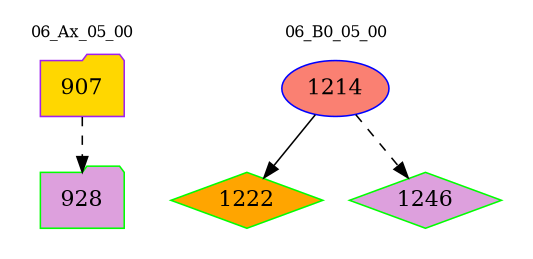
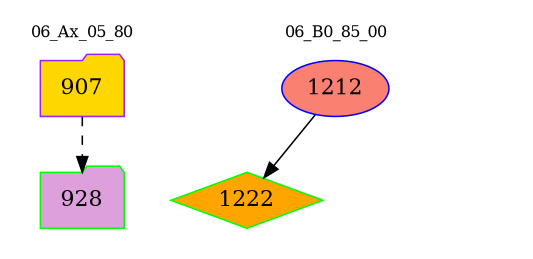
(82, 33) -> (82, 33)
(336, 33) -> (336, 33)
(335, 89) -> (335, 89)
(425, 200) -> none
